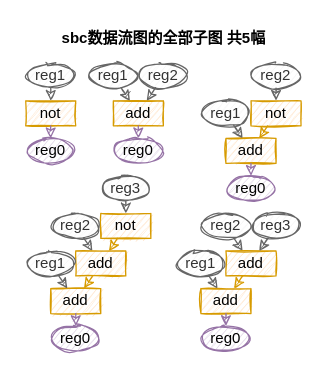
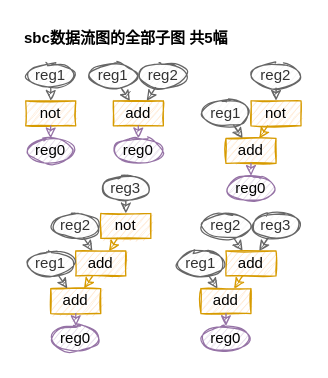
(163, 38) -> (126, 38)
